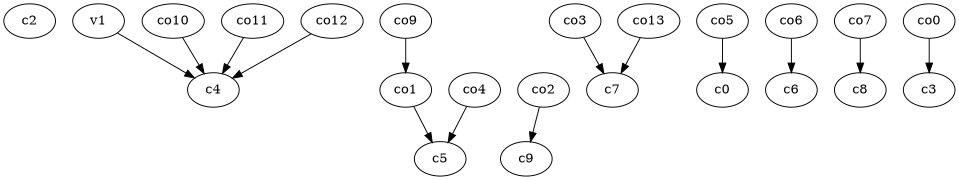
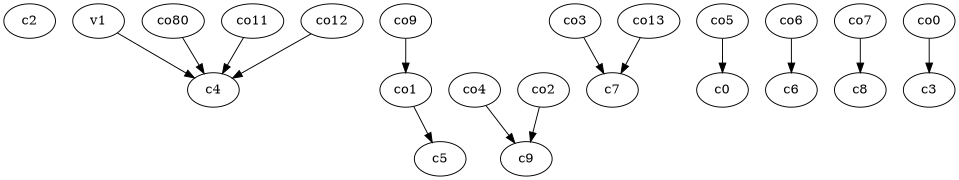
(173, 21) -> (173, 21)
(460, 120) -> (498, 121)
